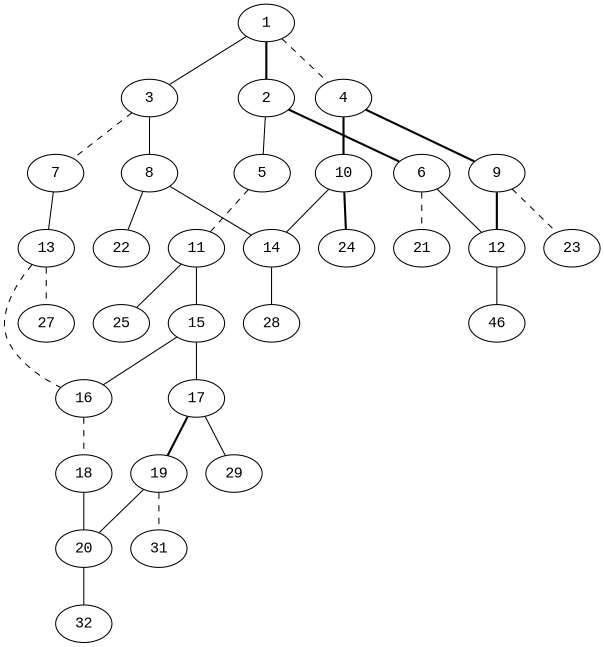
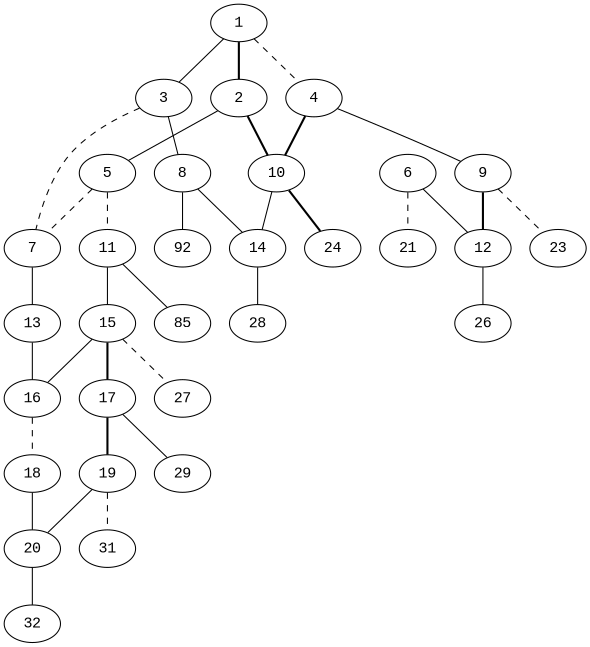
(336, 132) -> (258, 136)
(420, 136) -> (399, 134)
none -> (70, 211)
(121, 248) -> (183, 248)
(46, 286) -> (145, 361)
(121, 323) -> (183, 323)
(497, 323) -> (483, 323)
(6, 335) -> (32, 361)
(196, 361) -> (107, 361)
